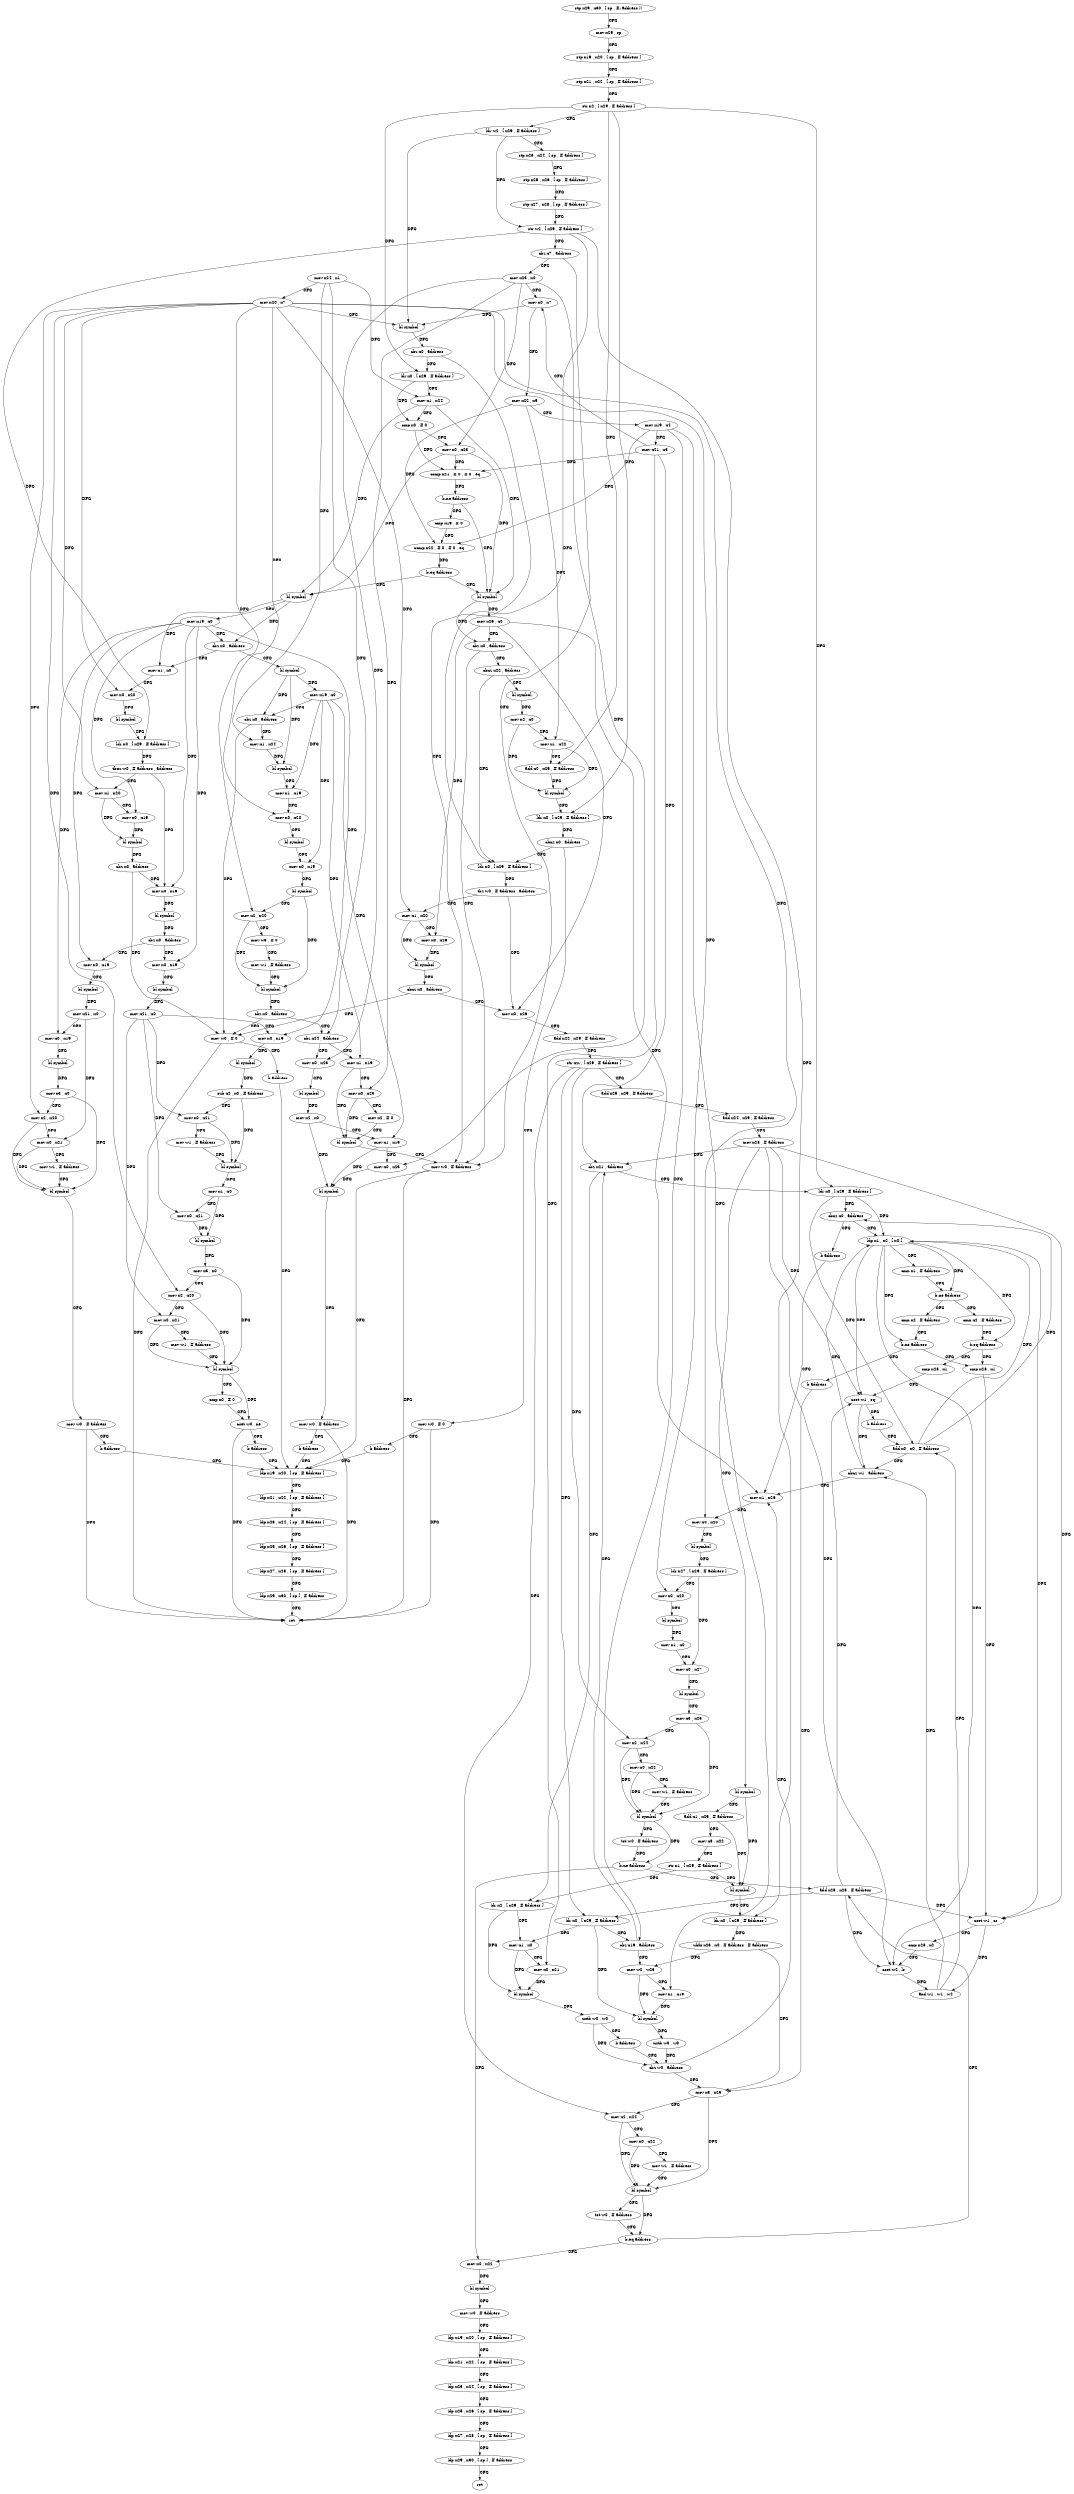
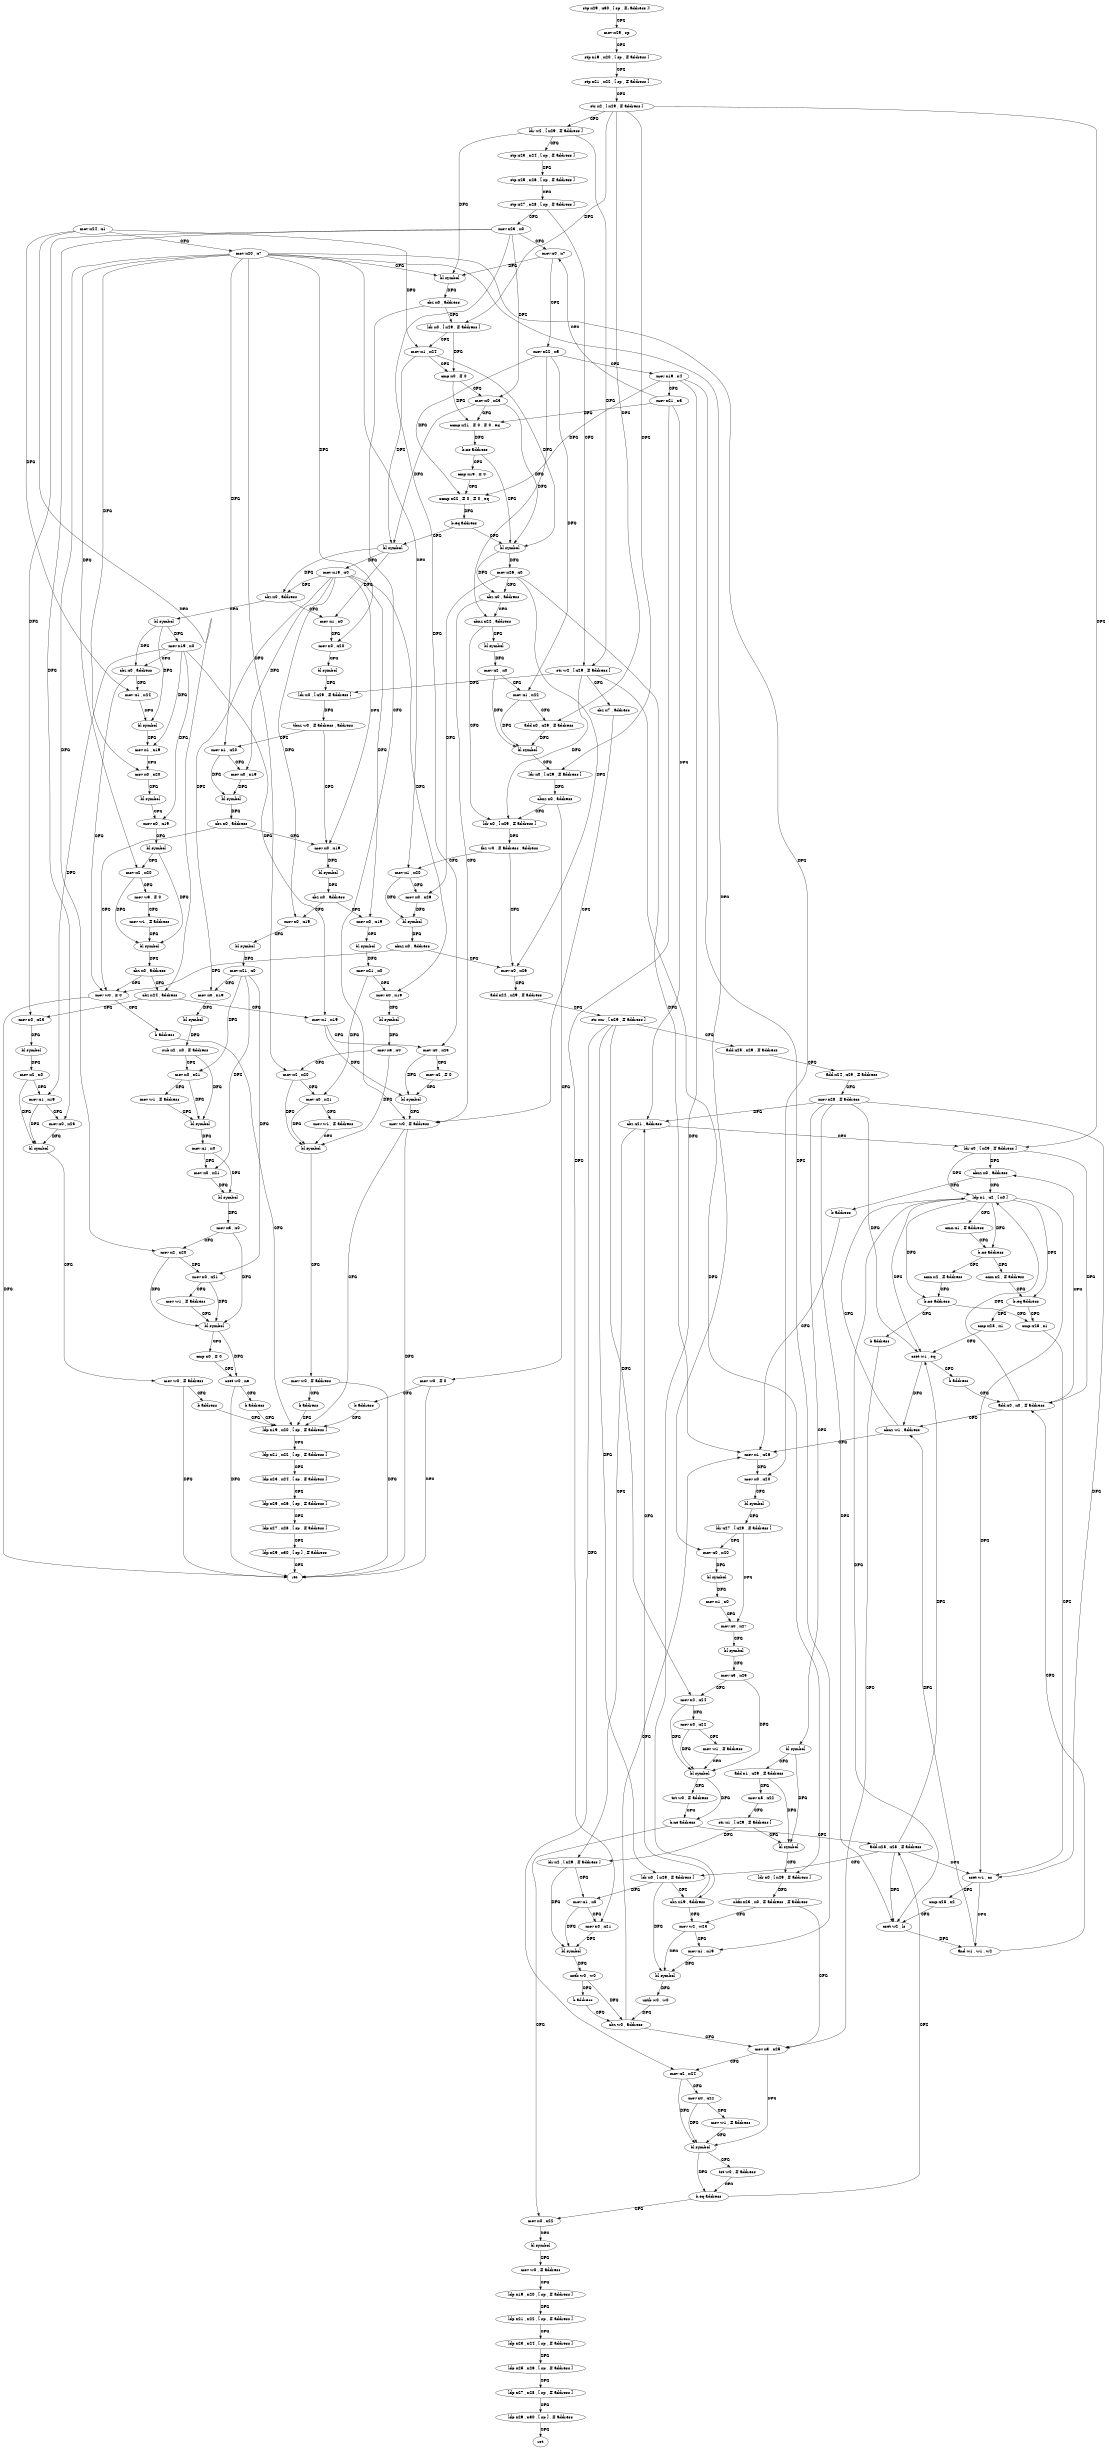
(540, 265) -> (528, 216)
none -> (531, 496)
(696, 1958) -> (741, 1915)
